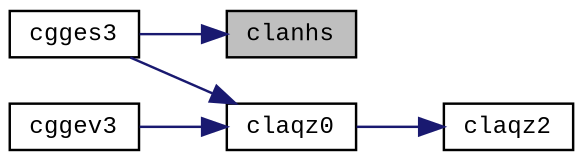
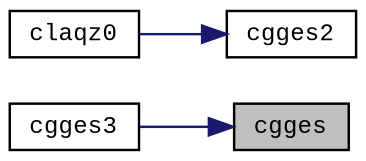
(291, 34) -> (291, 127)
(171, 75) -> none
(74, 127) -> none
(509, 127) -> (291, 34)
